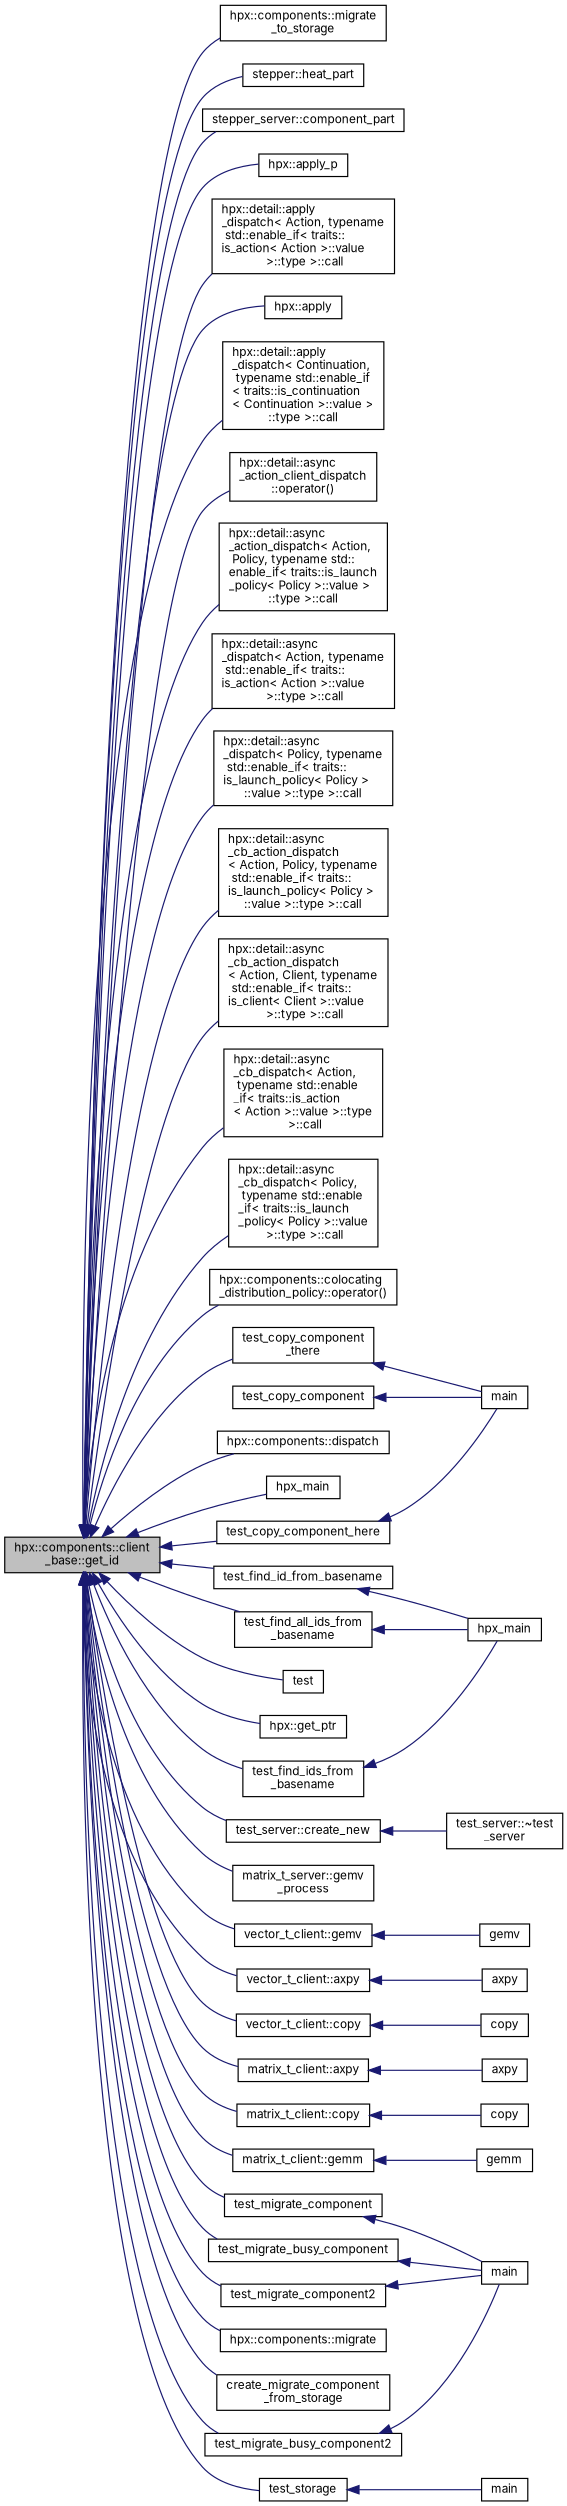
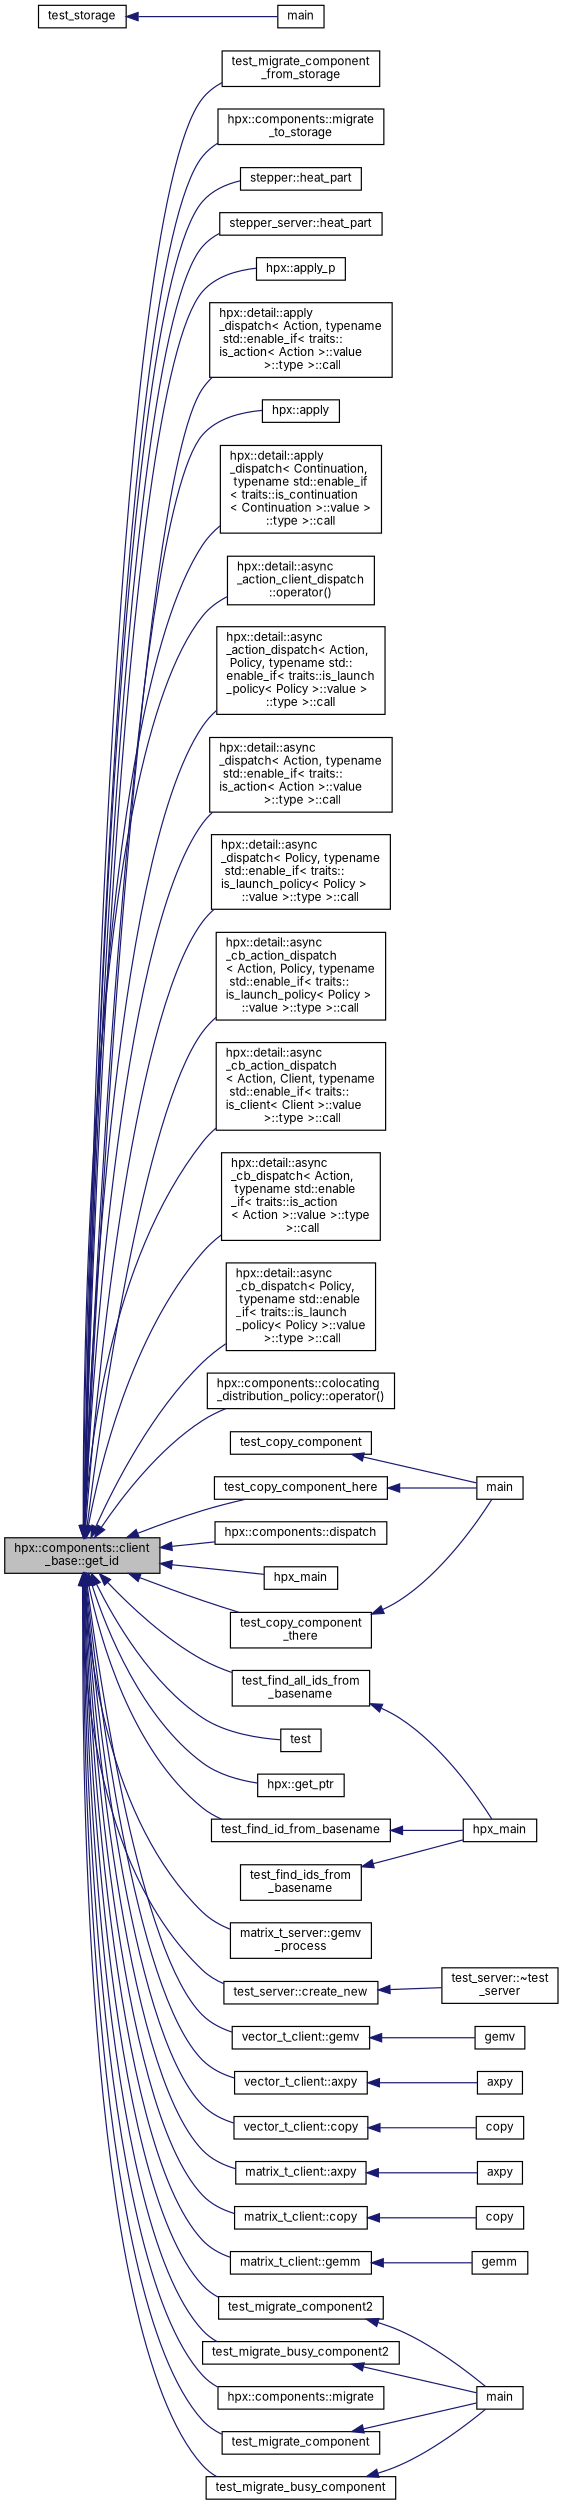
(303, 120) -> (301, 224)
(150, 1693) -> none
(110, 2161) -> none
(303, 2393) -> (301, 69)
